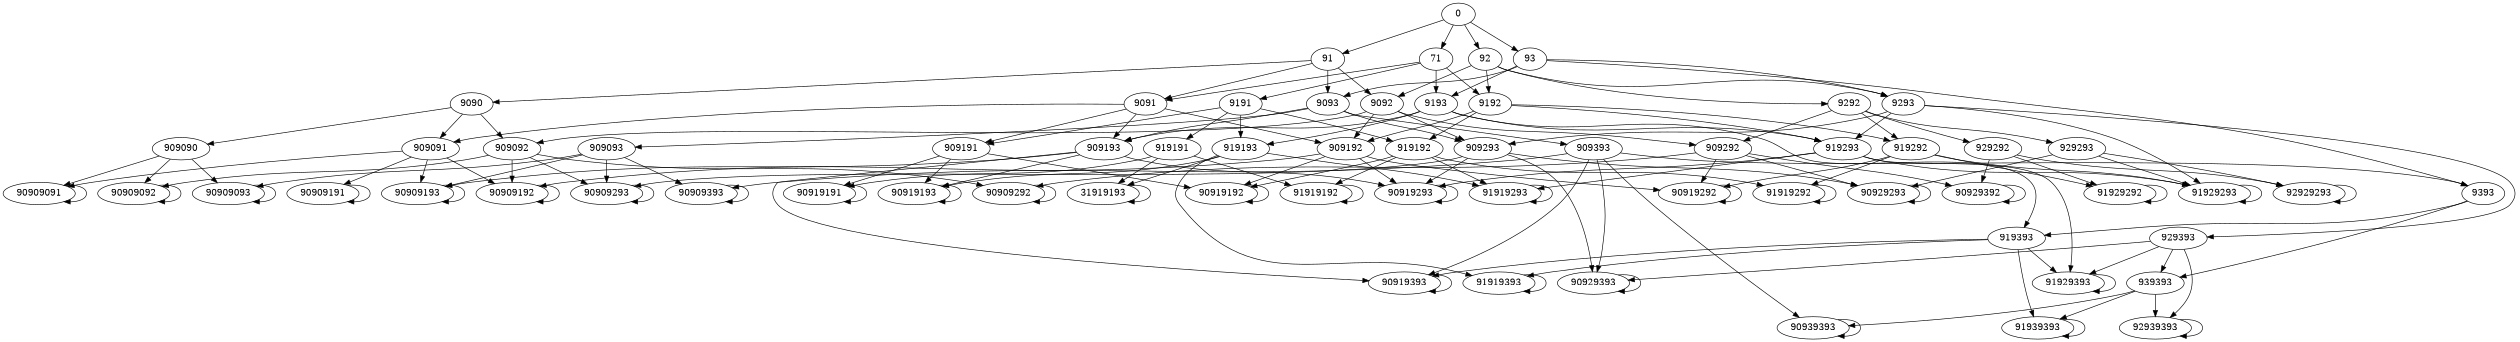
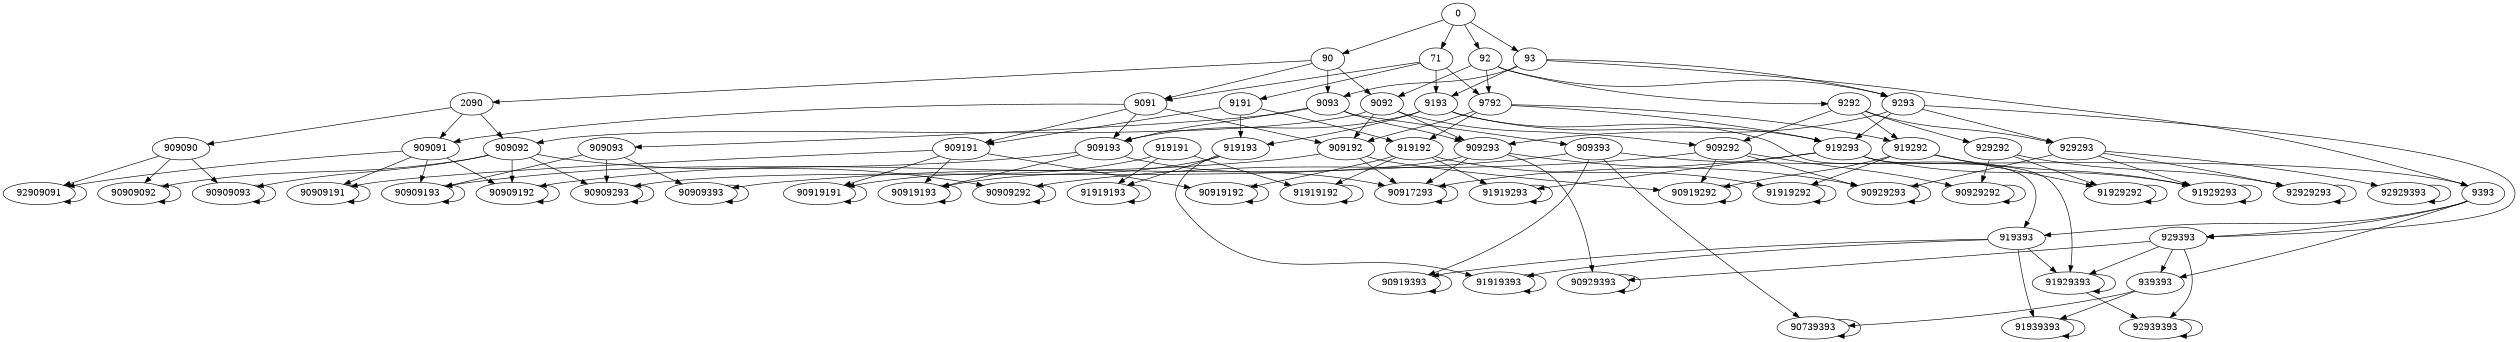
(1328, 59) -> (1328, 59)
(472, 104) -> (472, 104)
(1490, 104) -> (1490, 104)
(1210, 124) -> none
(2065, 125) -> (1985, 125)
none -> (659, 162)
(1306, 163) -> none
(430, 170) -> (331, 176)
(1401, 172) -> none
(39, 194) -> (39, 194)
(1103, 194) -> (1103, 194)
(1411, 194) -> (1411, 194)
(1978, 194) -> (1978, 194)
none -> (2404, 194)
(1605, 213) -> none
none -> (2328, 227)
(906, 240) -> none
(2155, 302) -> (2110, 305)
(1813, 328) -> (1813, 328)
